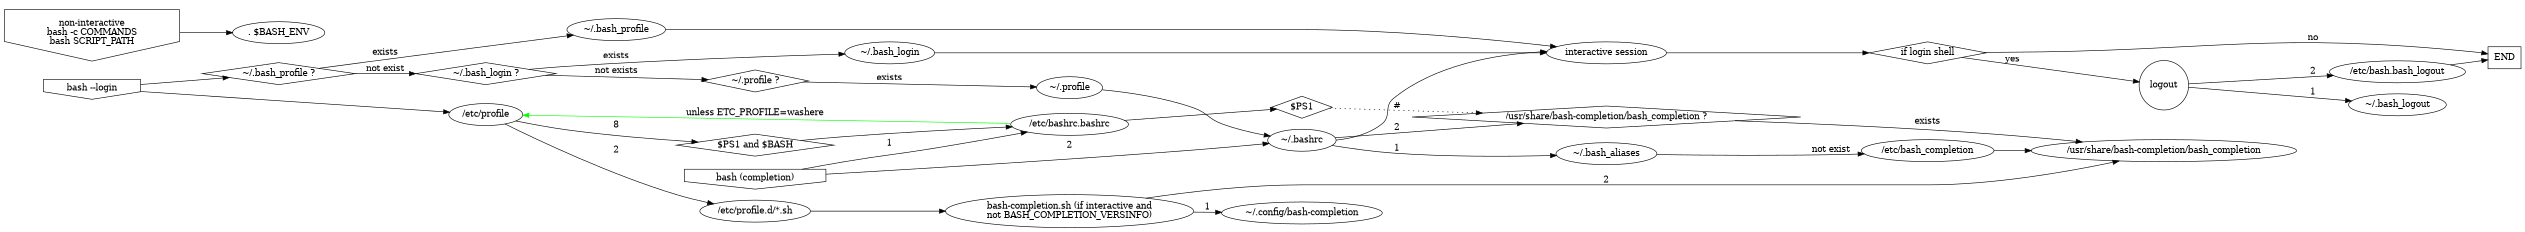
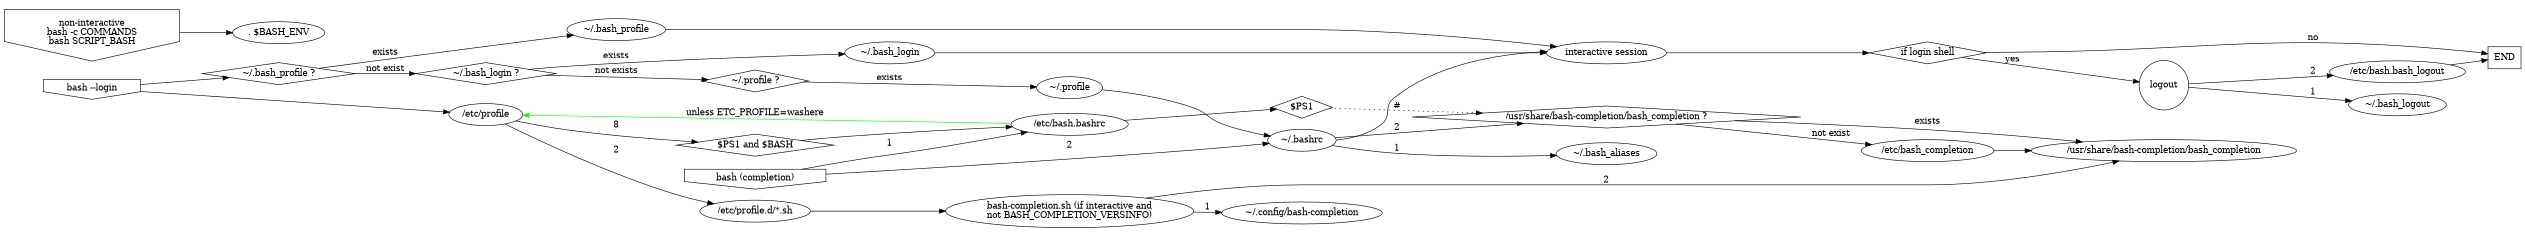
(92, 33) -> (92, 33)
(1070, 124) -> (1070, 124)
(1757, 155) -> (1770, 134)
